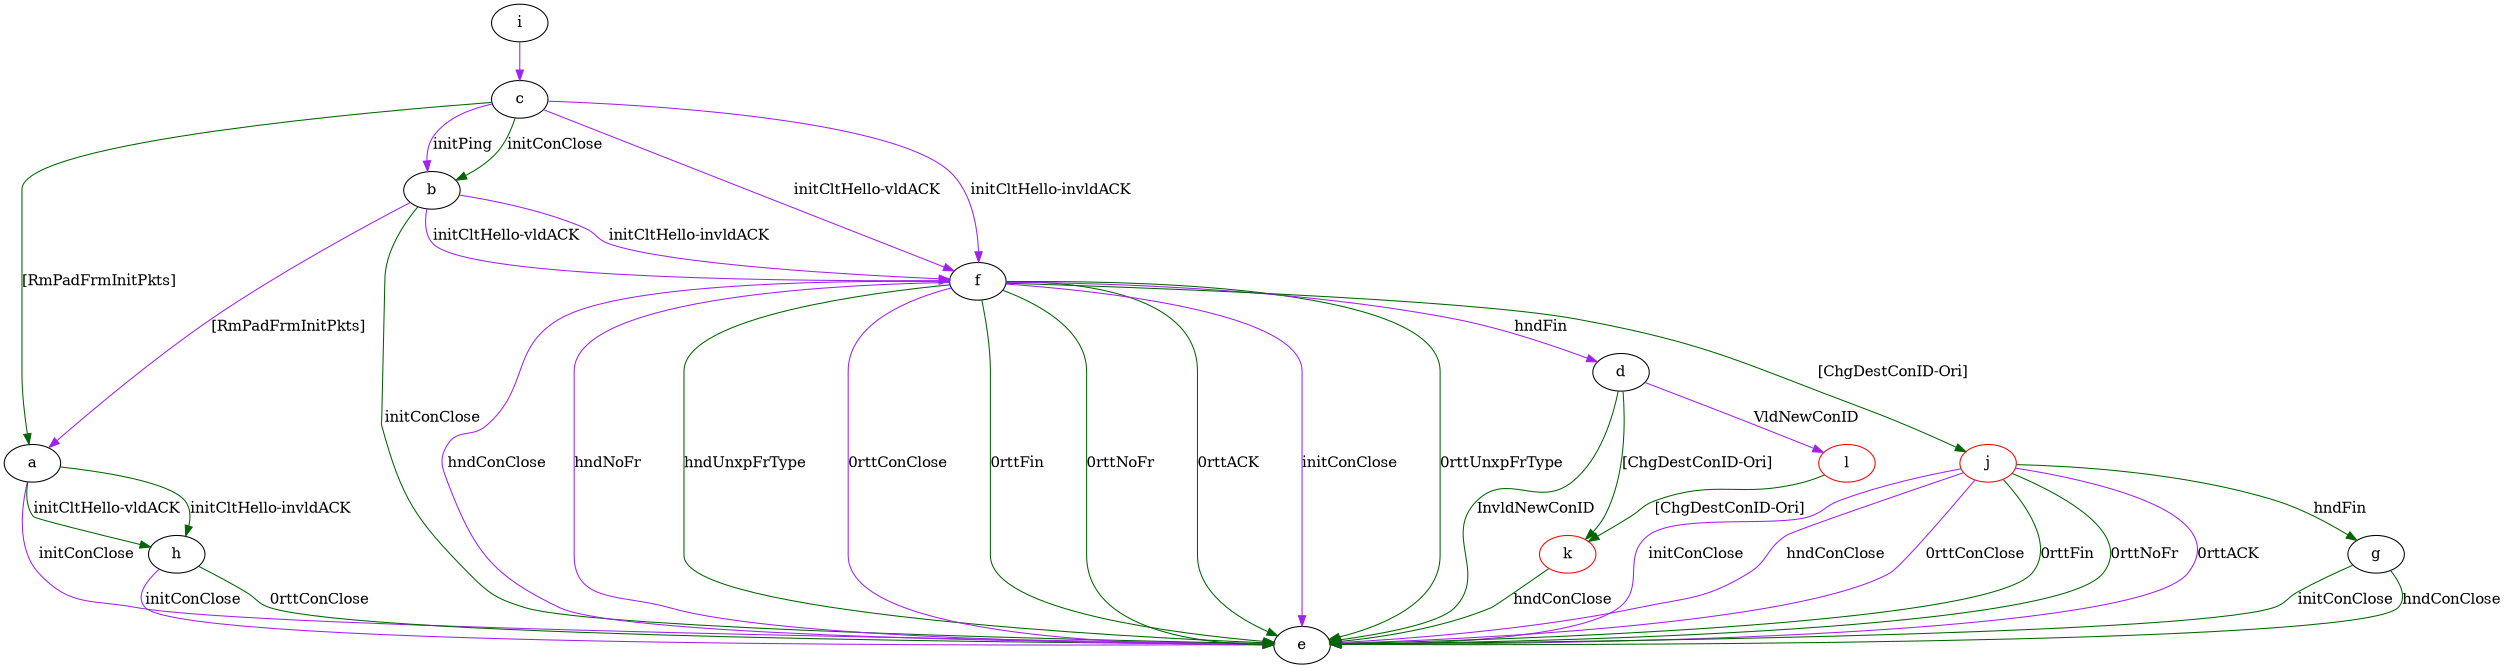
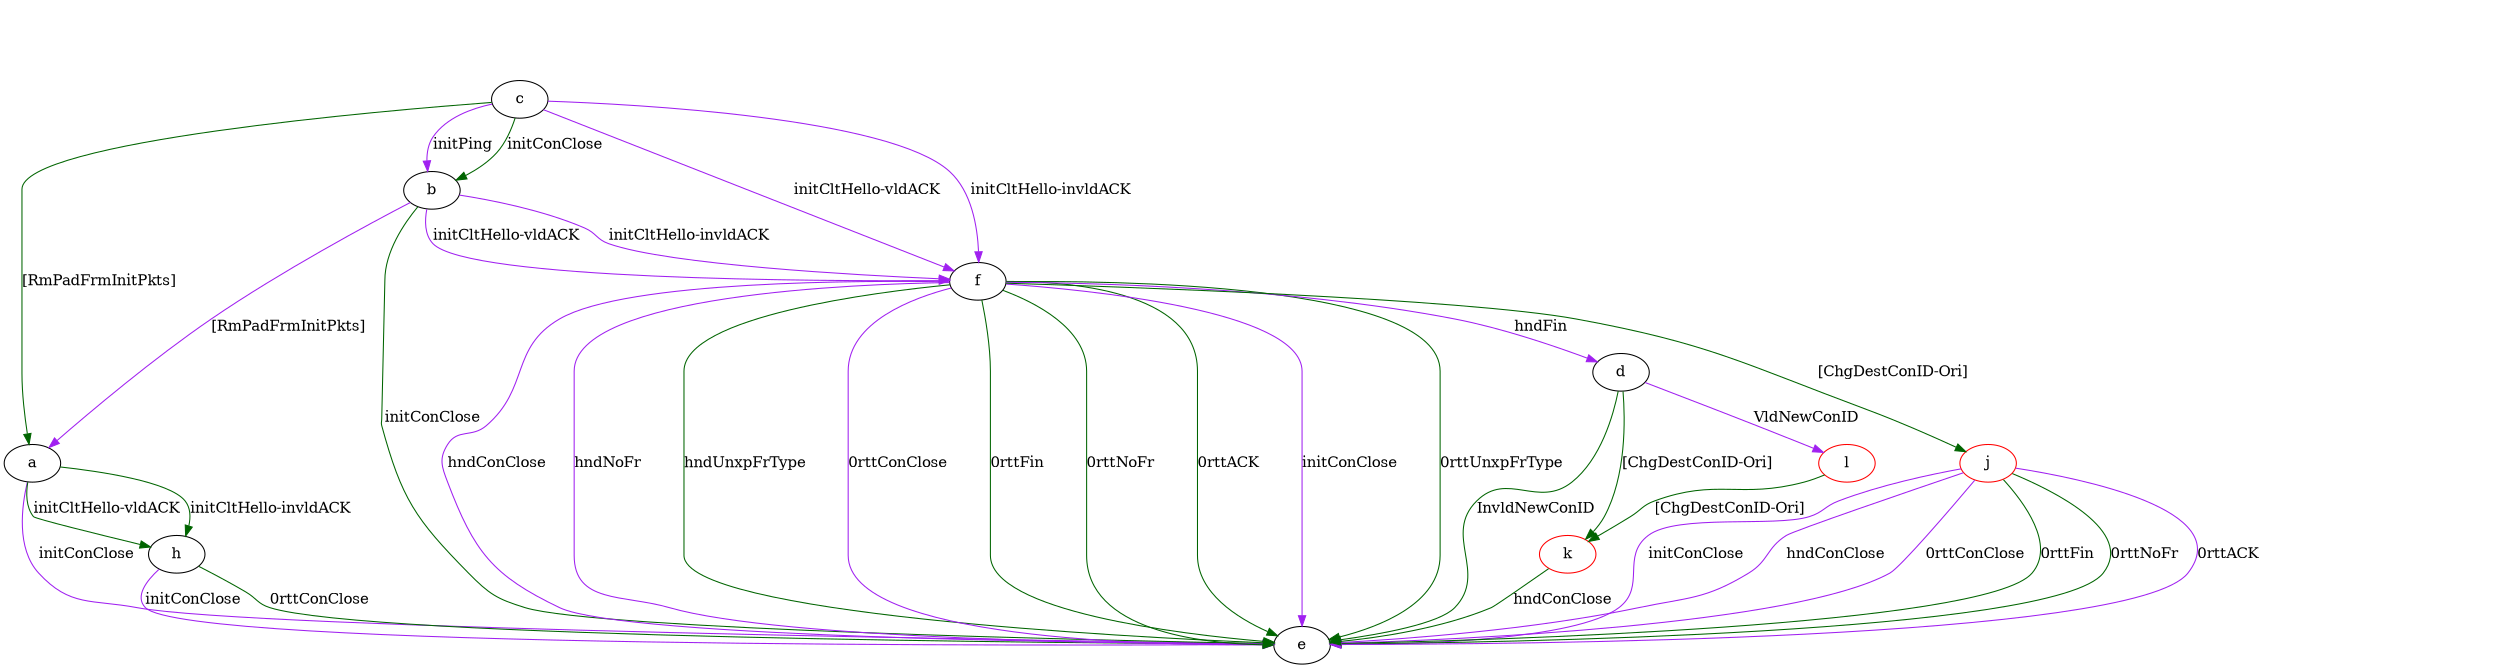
(520, 23) -> none
(2376, 554) -> none
